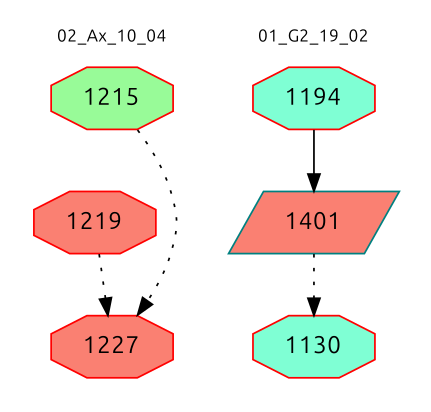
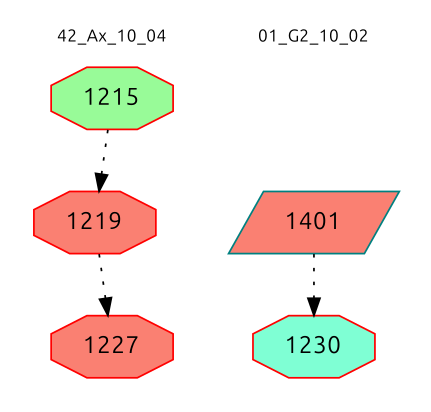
(112, 37) -> (112, 37)
(314, 37) -> (314, 37)
(314, 98) -> none
(176, 214) -> (105, 152)
(314, 347) -> (314, 347)
